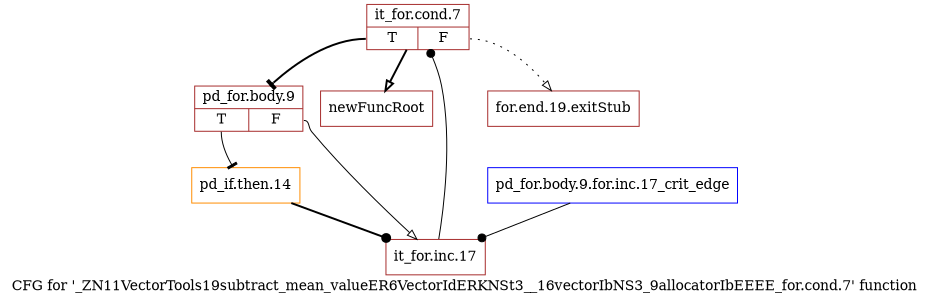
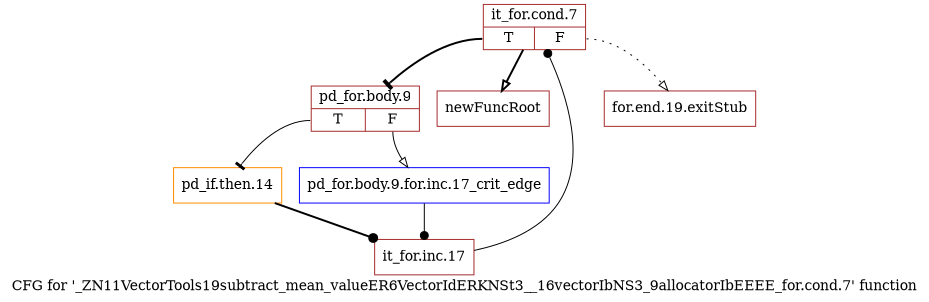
(354, 178) -> (396, 146)
